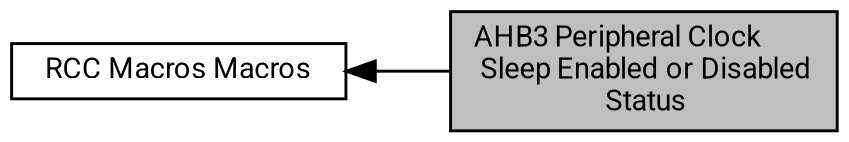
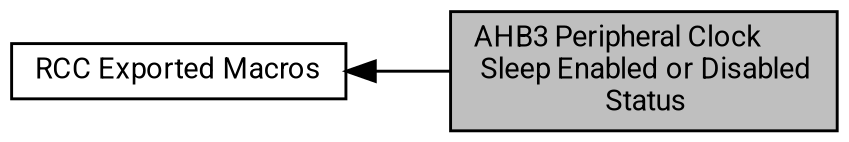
(179, 71) -> (179, 71)
